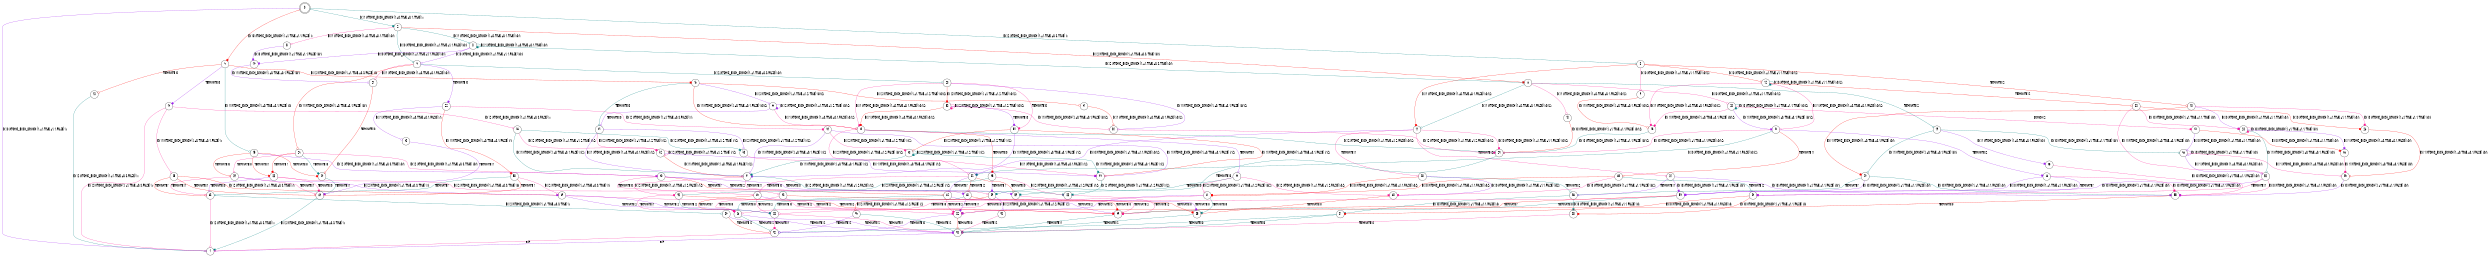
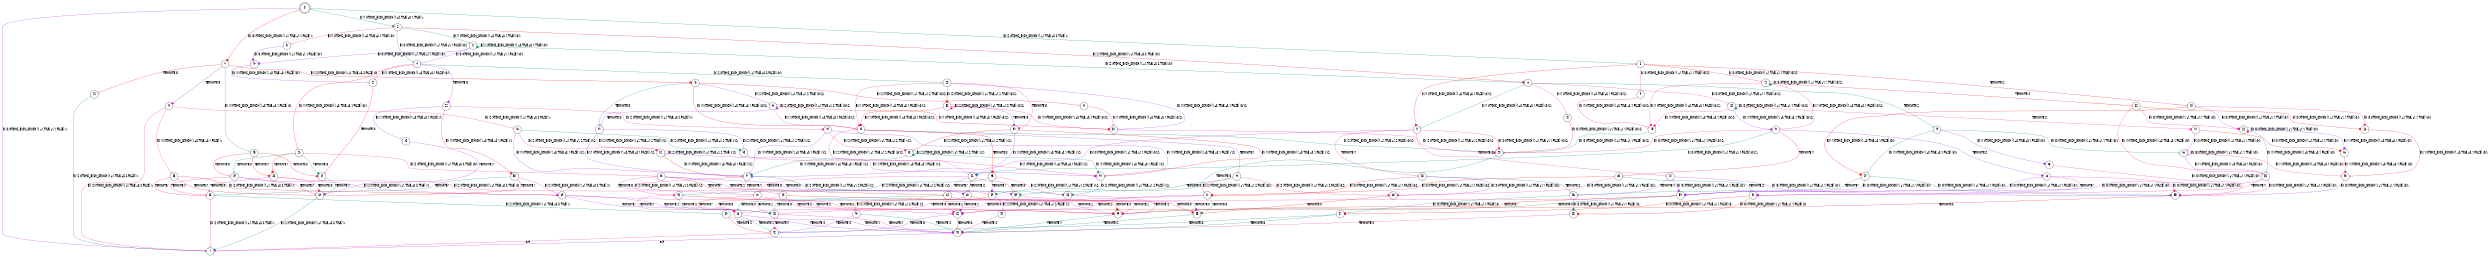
(2040, 118) -> (2040, 118)
none -> (940, 122)
(261, 157) -> (261, 157)
(614, 170) -> (614, 170)
(455, 172) -> none
(629, 205) -> (629, 205)
